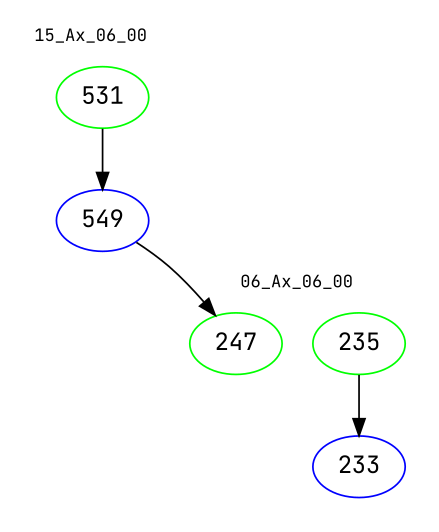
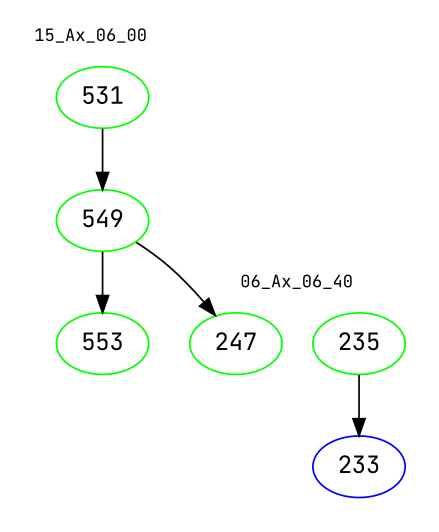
(103, 221) -> (103, 221)
(297, 283) -> (297, 283)
none -> (103, 344)
